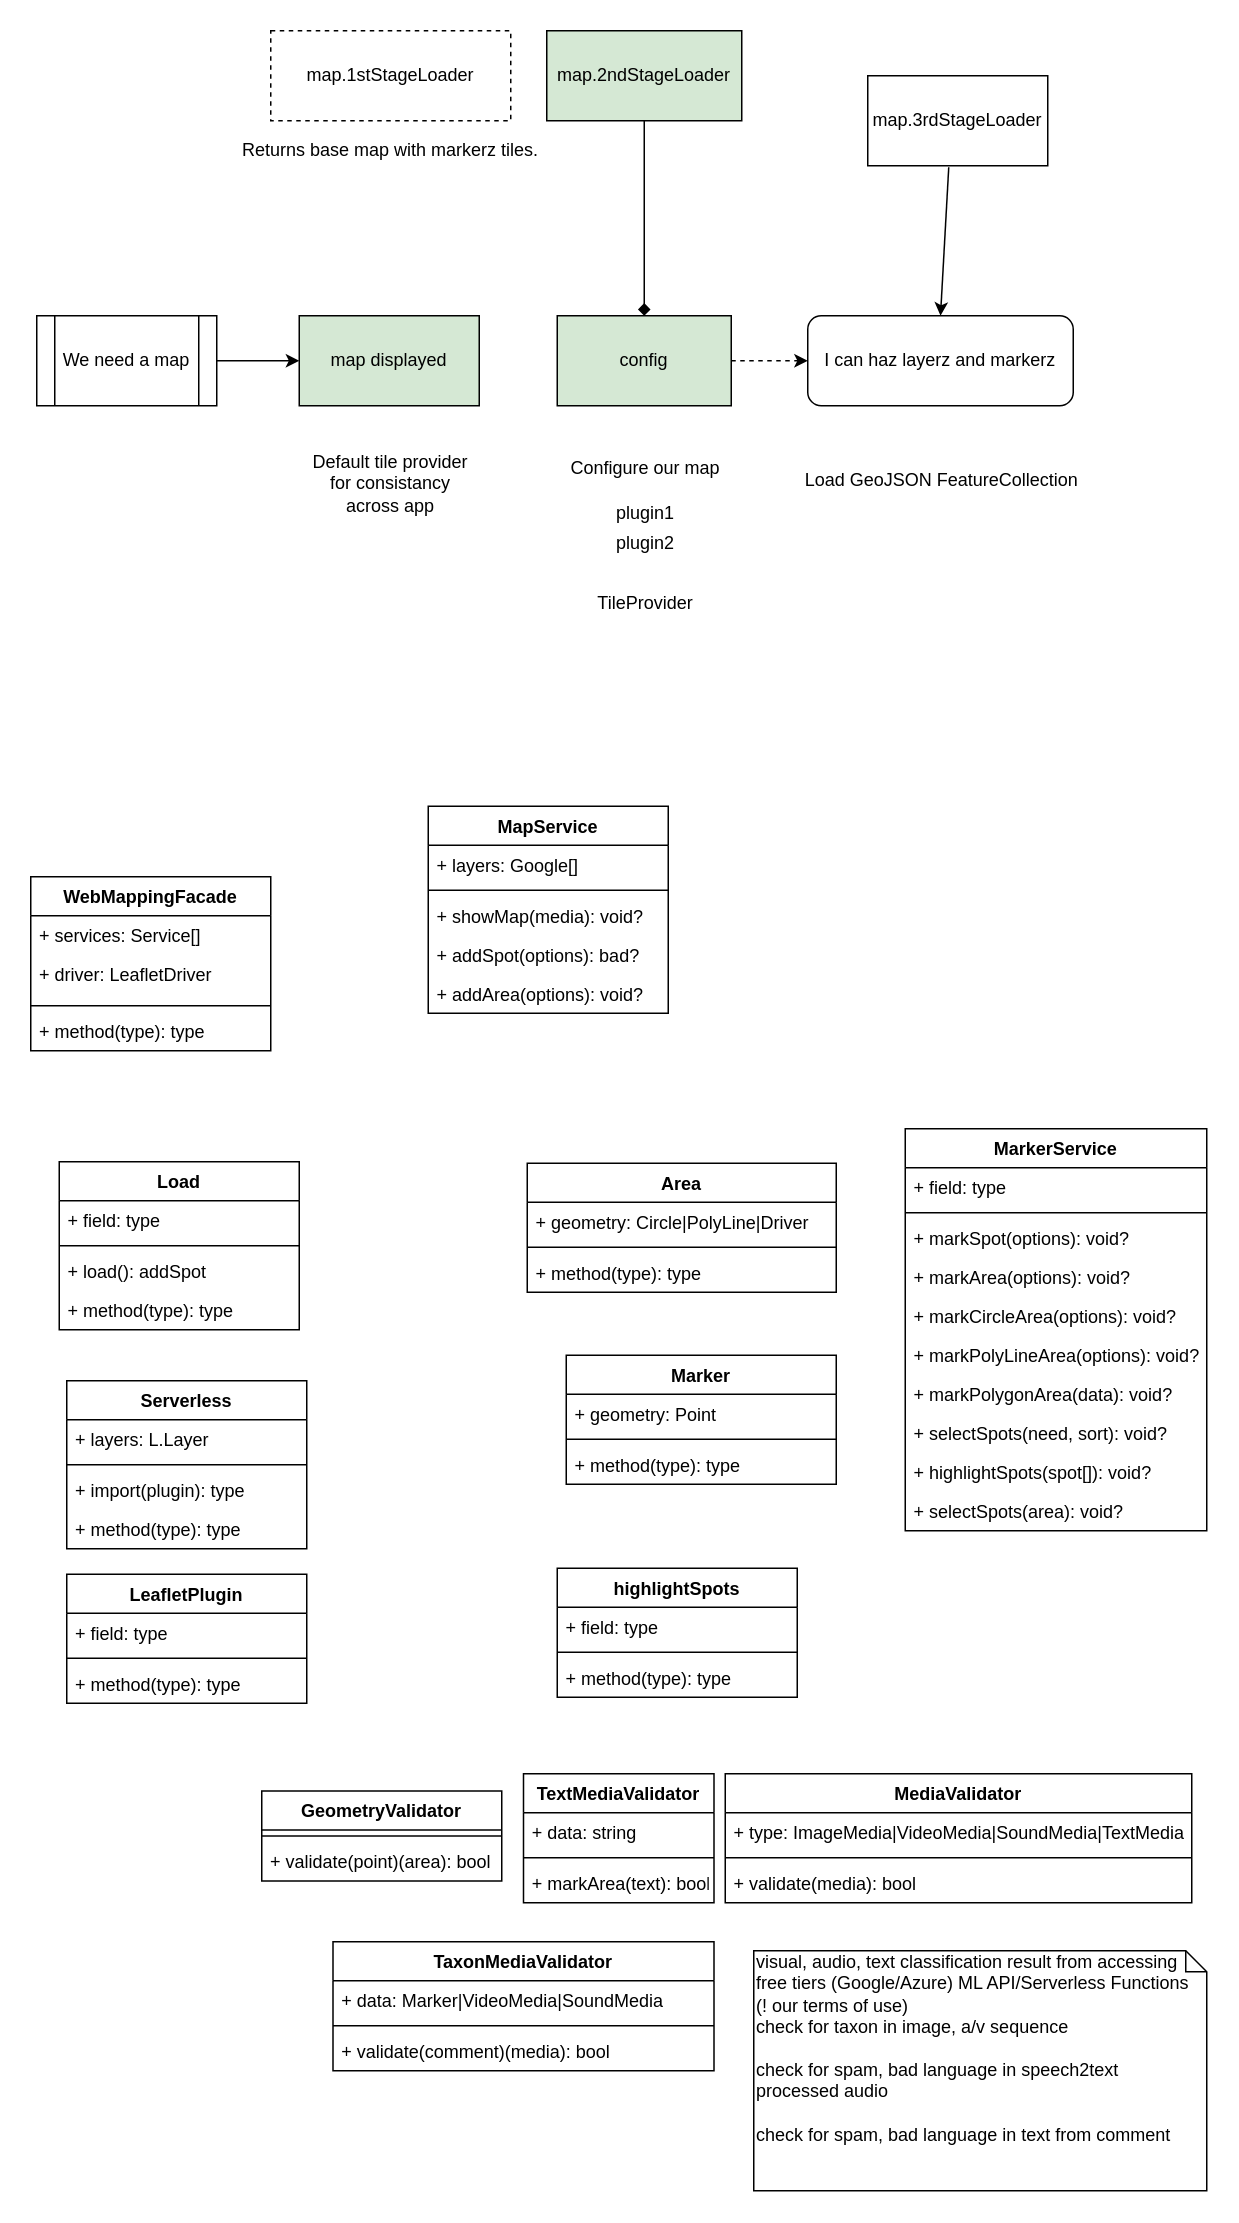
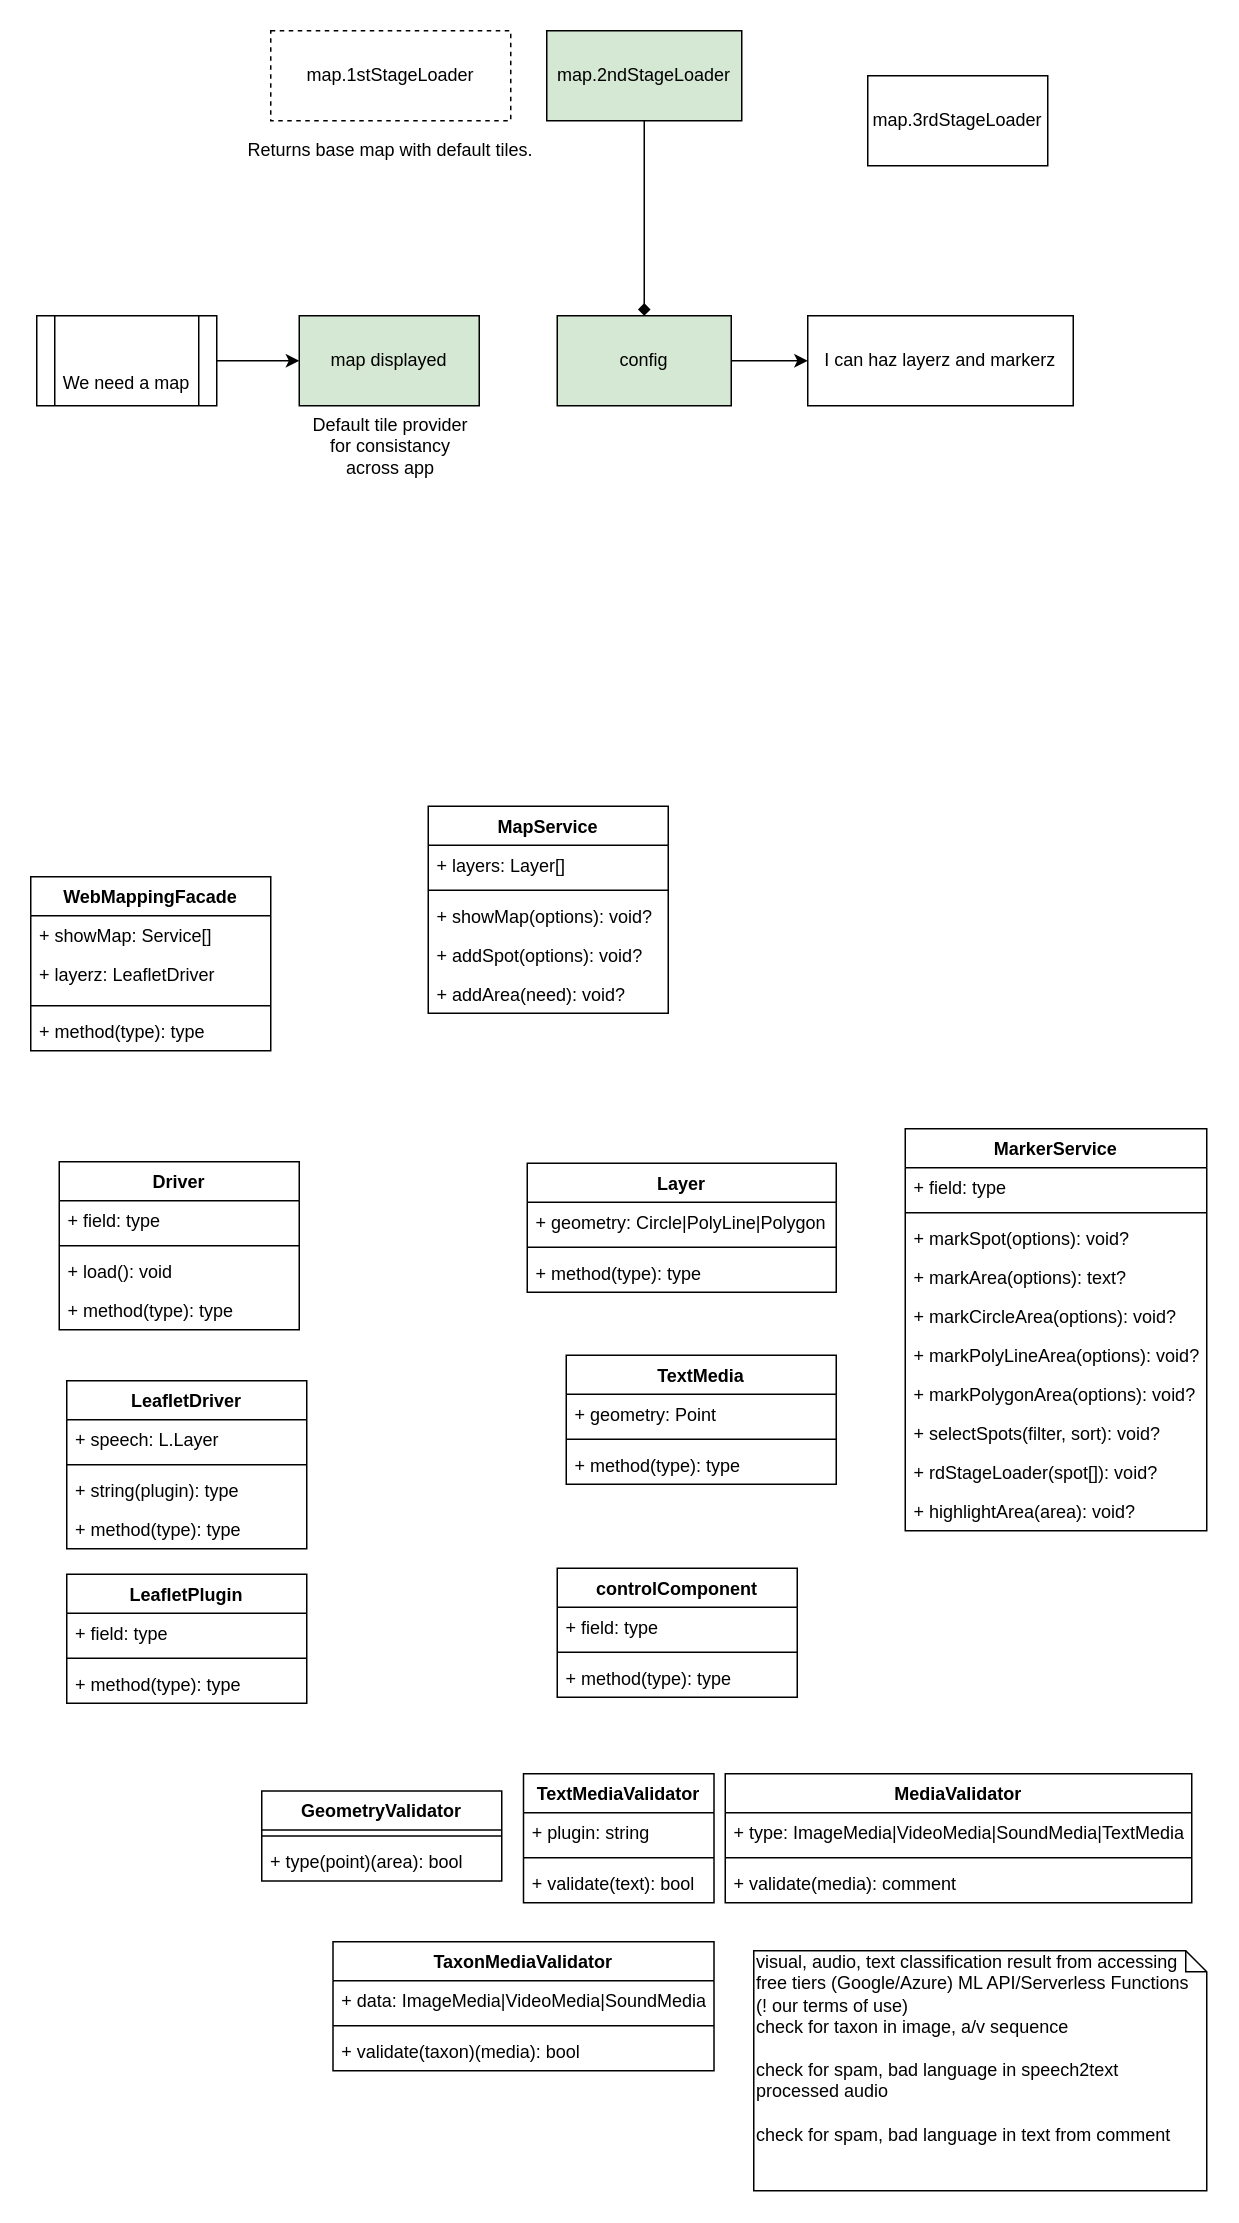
(391, 151) -> (391, 151)
(945, 236) -> none
(127, 361) -> (127, 383)
(765, 361) -> (765, 361)
(941, 361) -> (941, 361)
(646, 469) -> none
(942, 481) -> none
(391, 484) -> (391, 446)
(646, 514) -> none
(646, 544) -> none
(646, 604) -> none
(516, 866) -> (513, 866)
(541, 917) -> (551, 917)
(133, 936) -> (130, 936)
(548, 956) -> (551, 956)
(141, 975) -> (141, 975)
(551, 995) -> (538, 995)
(179, 1182) -> (179, 1182)
(681, 1184) -> (681, 1184)
(683, 1223) -> (689, 1223)
(144, 1272) -> (126, 1272)
(1033, 1278) -> (1035, 1278)
(701, 1376) -> (701, 1376)
(1053, 1395) -> (1066, 1395)
(186, 1401) -> (186, 1401)
(1058, 1434) -> (1064, 1434)
(149, 1440) -> (151, 1440)
(1053, 1473) -> (1055, 1473)
(172, 1491) -> (172, 1491)
(1033, 1512) -> (1038, 1512)
(677, 1589) -> (677, 1589)
(593, 1833) -> (598, 1833)
(400, 1862) -> (384, 1862)
(633, 1884) -> (629, 1884)
(833, 1884) -> (851, 1884)
(504, 2001) -> (522, 2001)
(486, 2052) -> (476, 2052)
